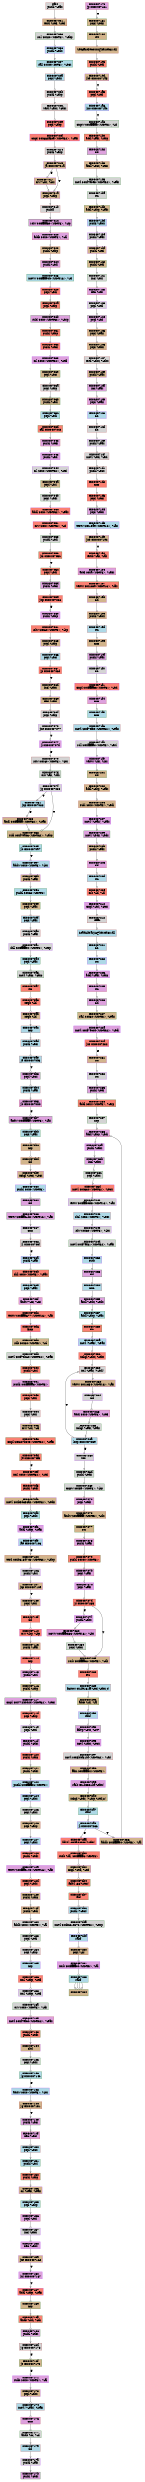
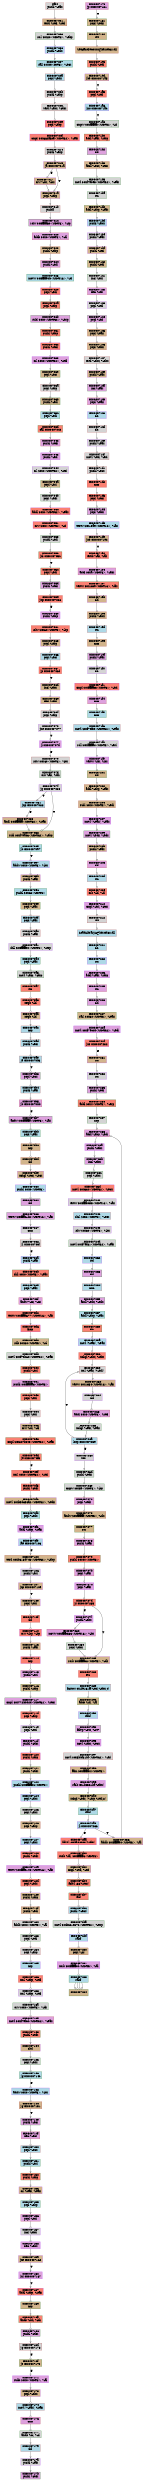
(97, 919) -> (97, 919)
(92, 1260) -> (92, 1260)
